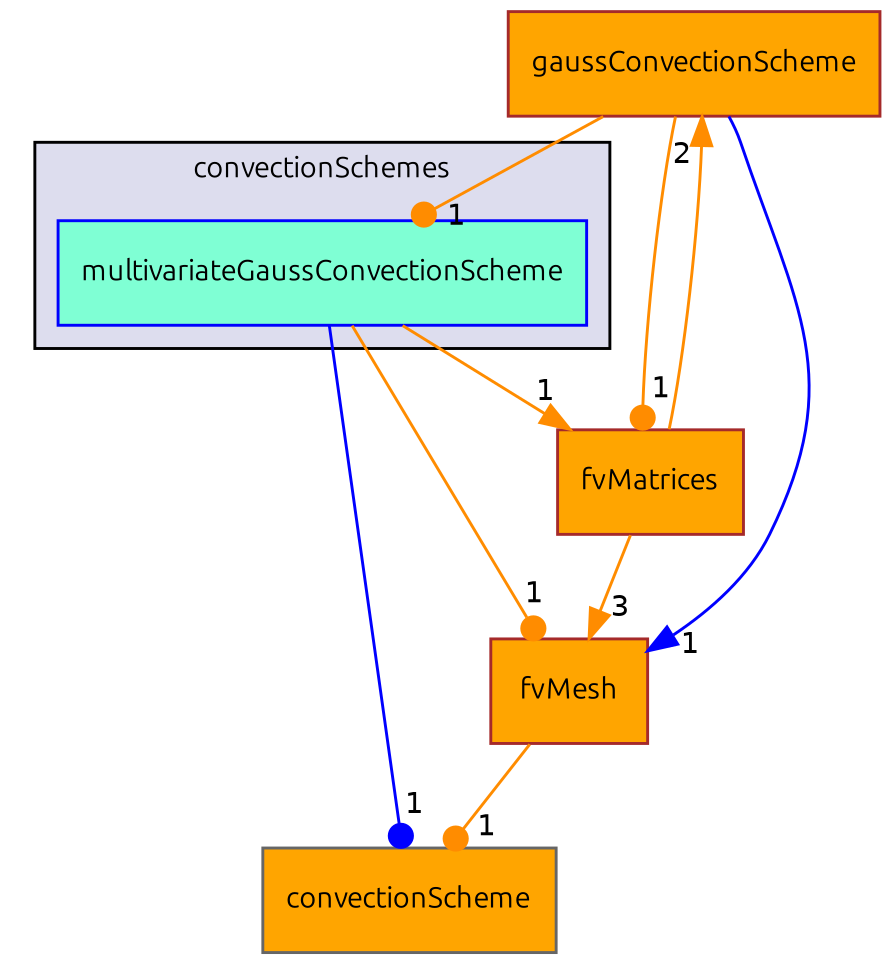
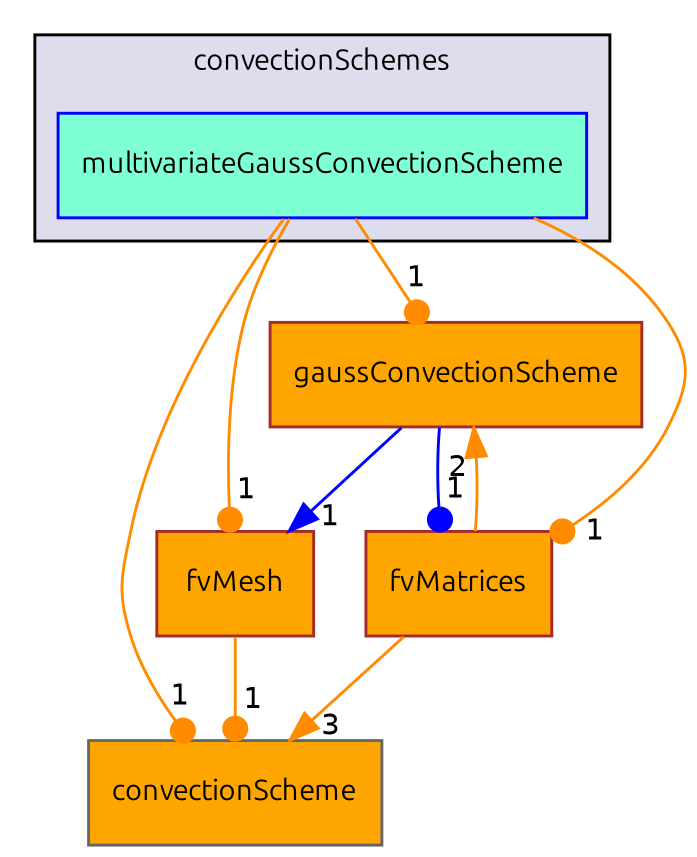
(519, 163) -> (383, 260)
(654, 260) -> (438, 468)
(474, 370) -> (684, 357)
(615, 573) -> (358, 679)
(364, 575) -> (151, 461)
